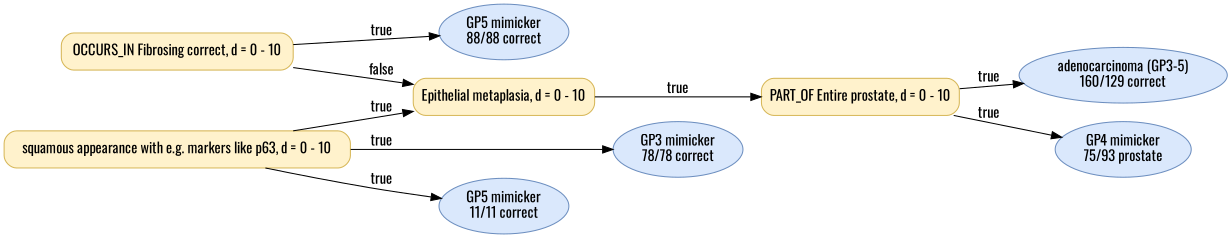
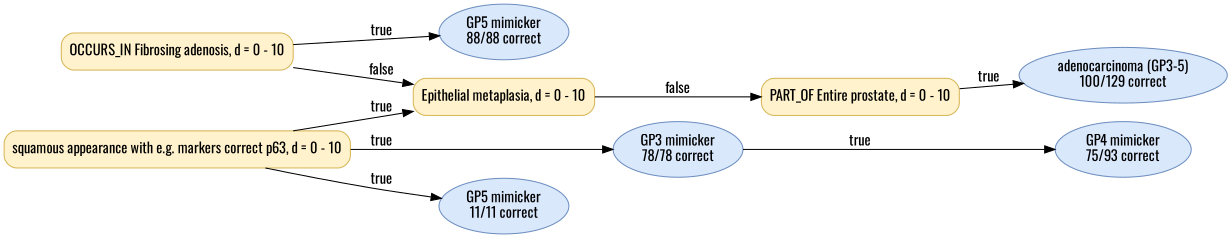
(177, 52) -> (177, 52)
(1123, 82) -> (1123, 82)
(678, 89) -> (678, 89)
(1003, 125) -> (894, 149)
(177, 149) -> (177, 149)
(1123, 157) -> (1123, 157)
